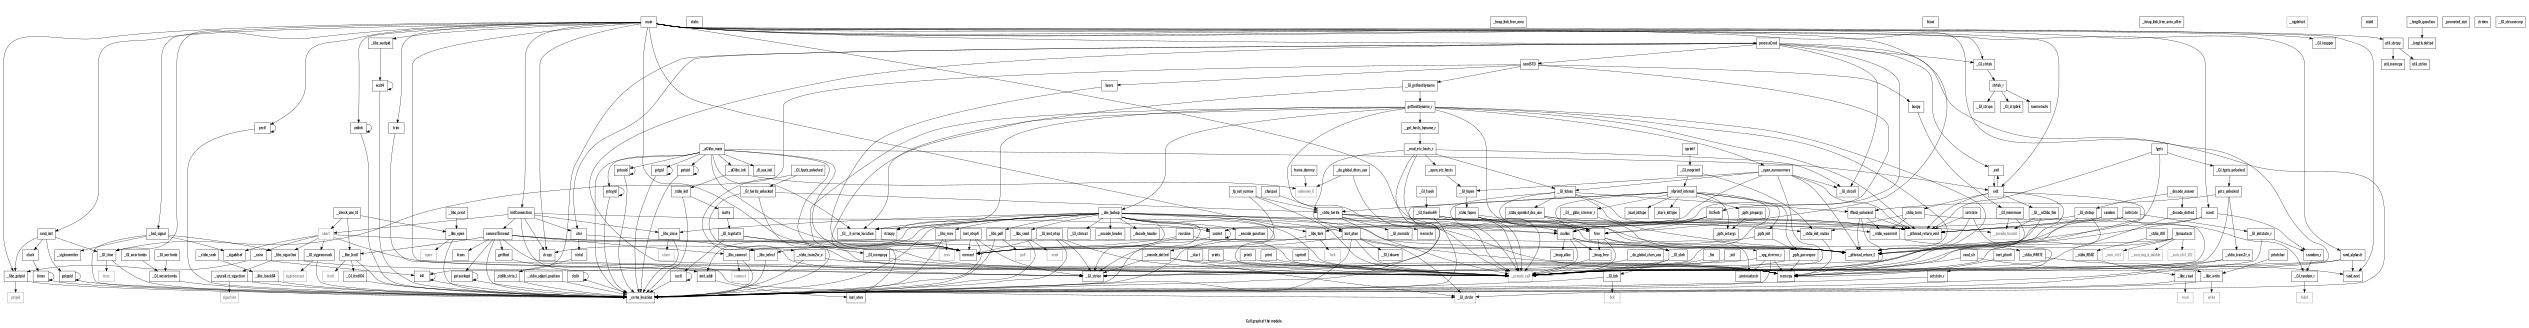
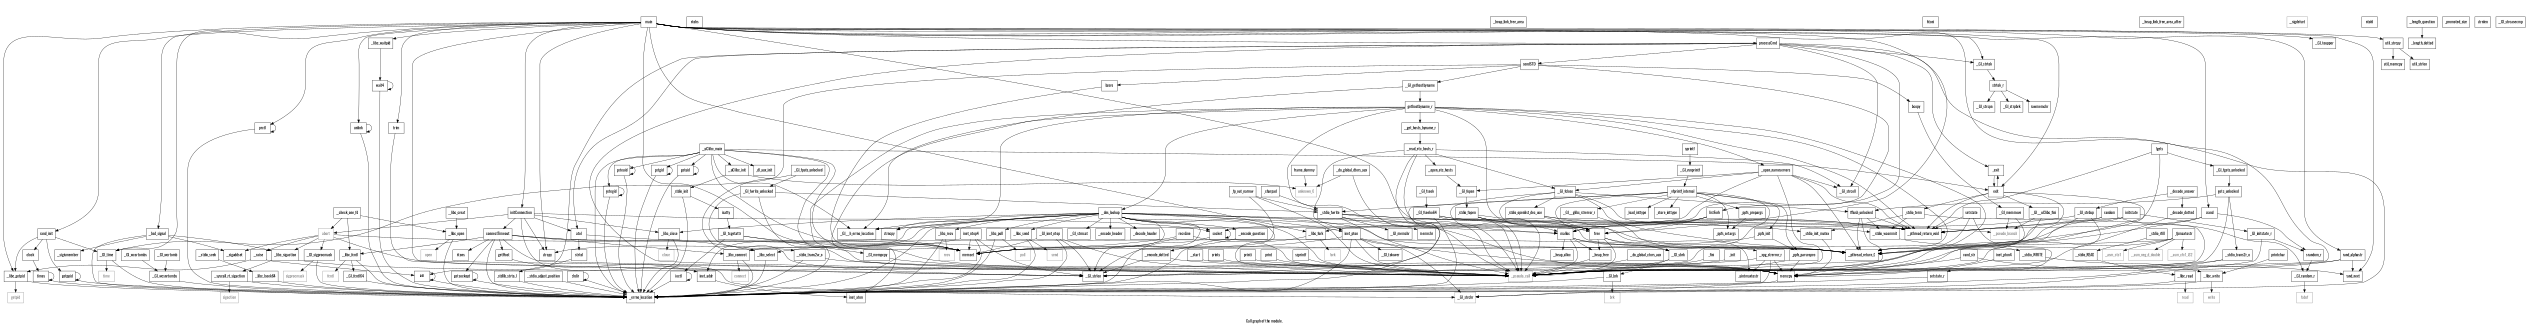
(1760, 193) -> none
(1297, 277) -> (1628, 290)
